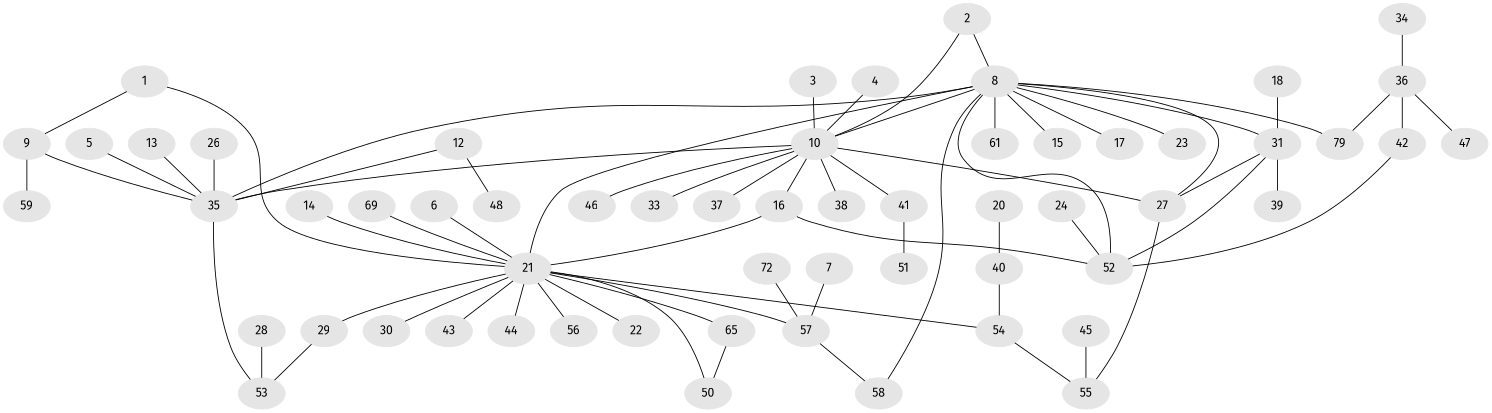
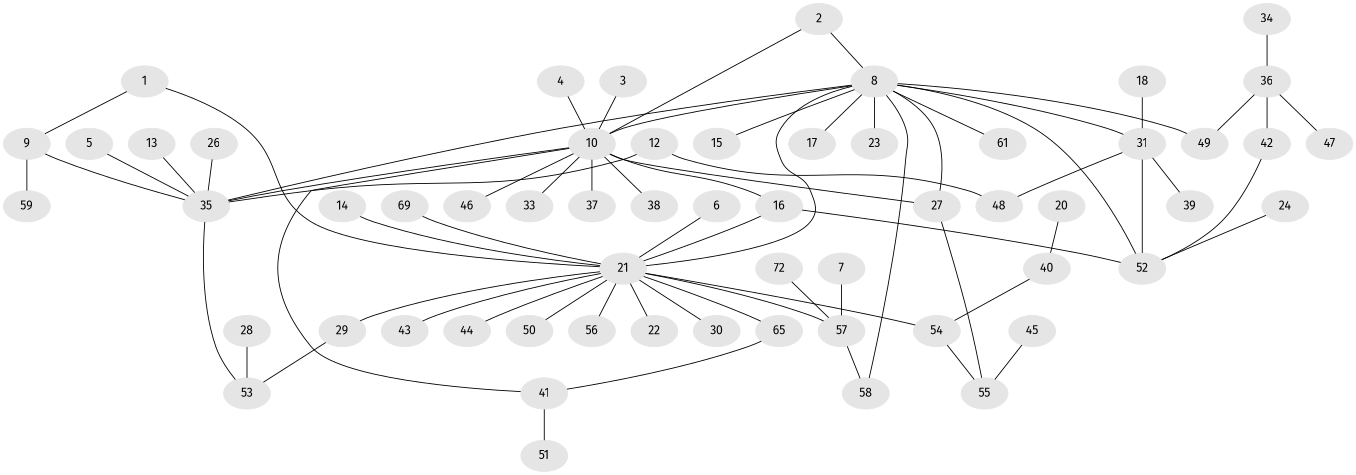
(1340, 144) -> (1205, 144)
(1220, 175) -> (1070, 174)
(720, 362) -> (665, 370)
